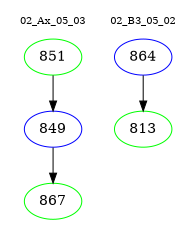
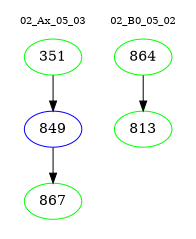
(143, 22) -> (143, 22)
(53, 57) -> (53, 57)
(143, 57) -> (143, 57)
